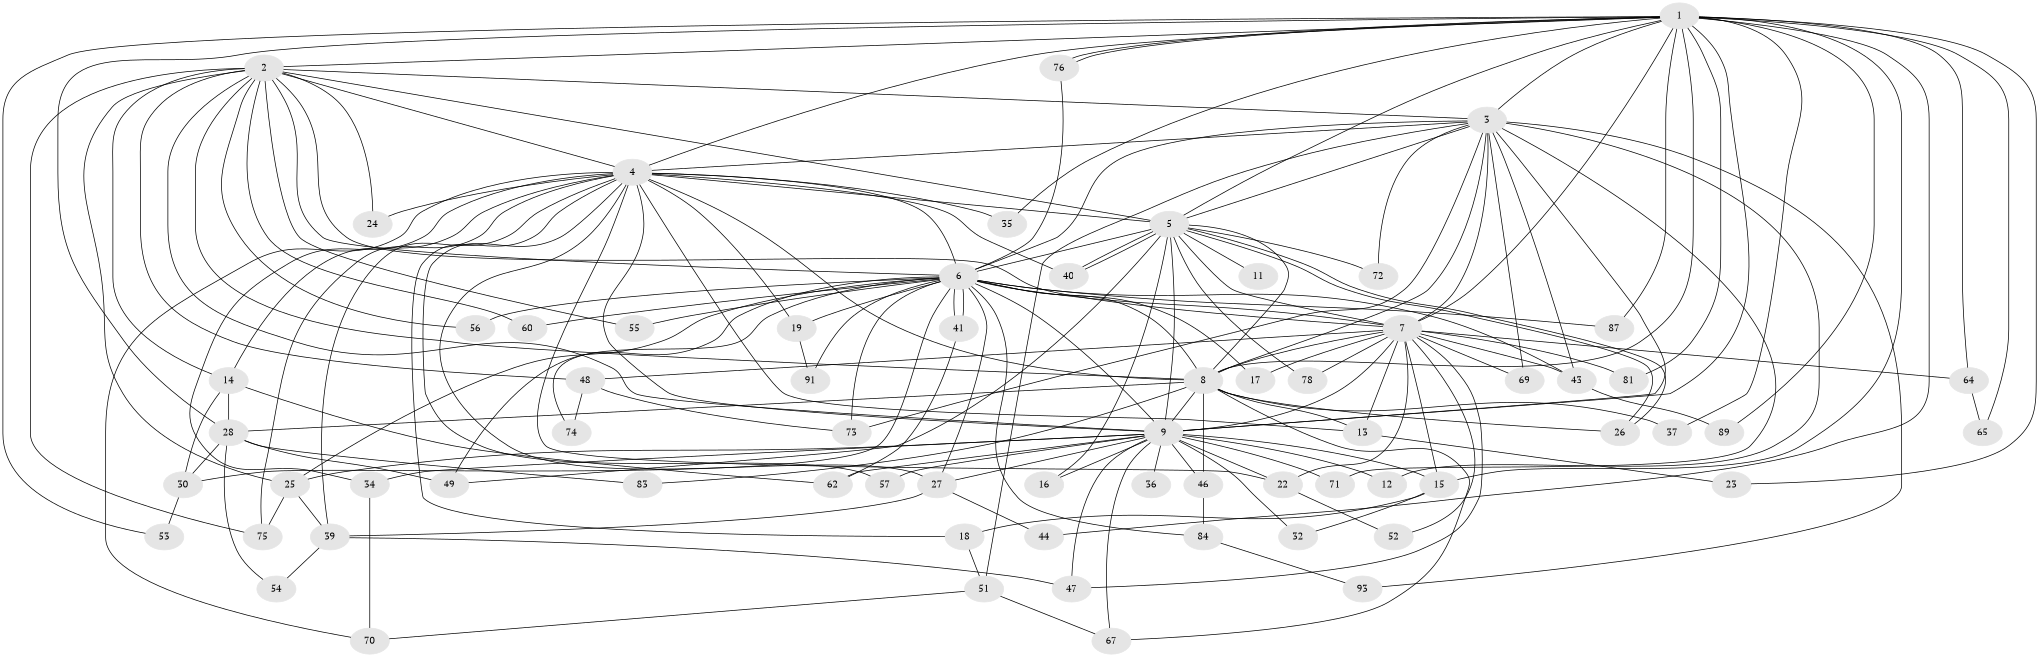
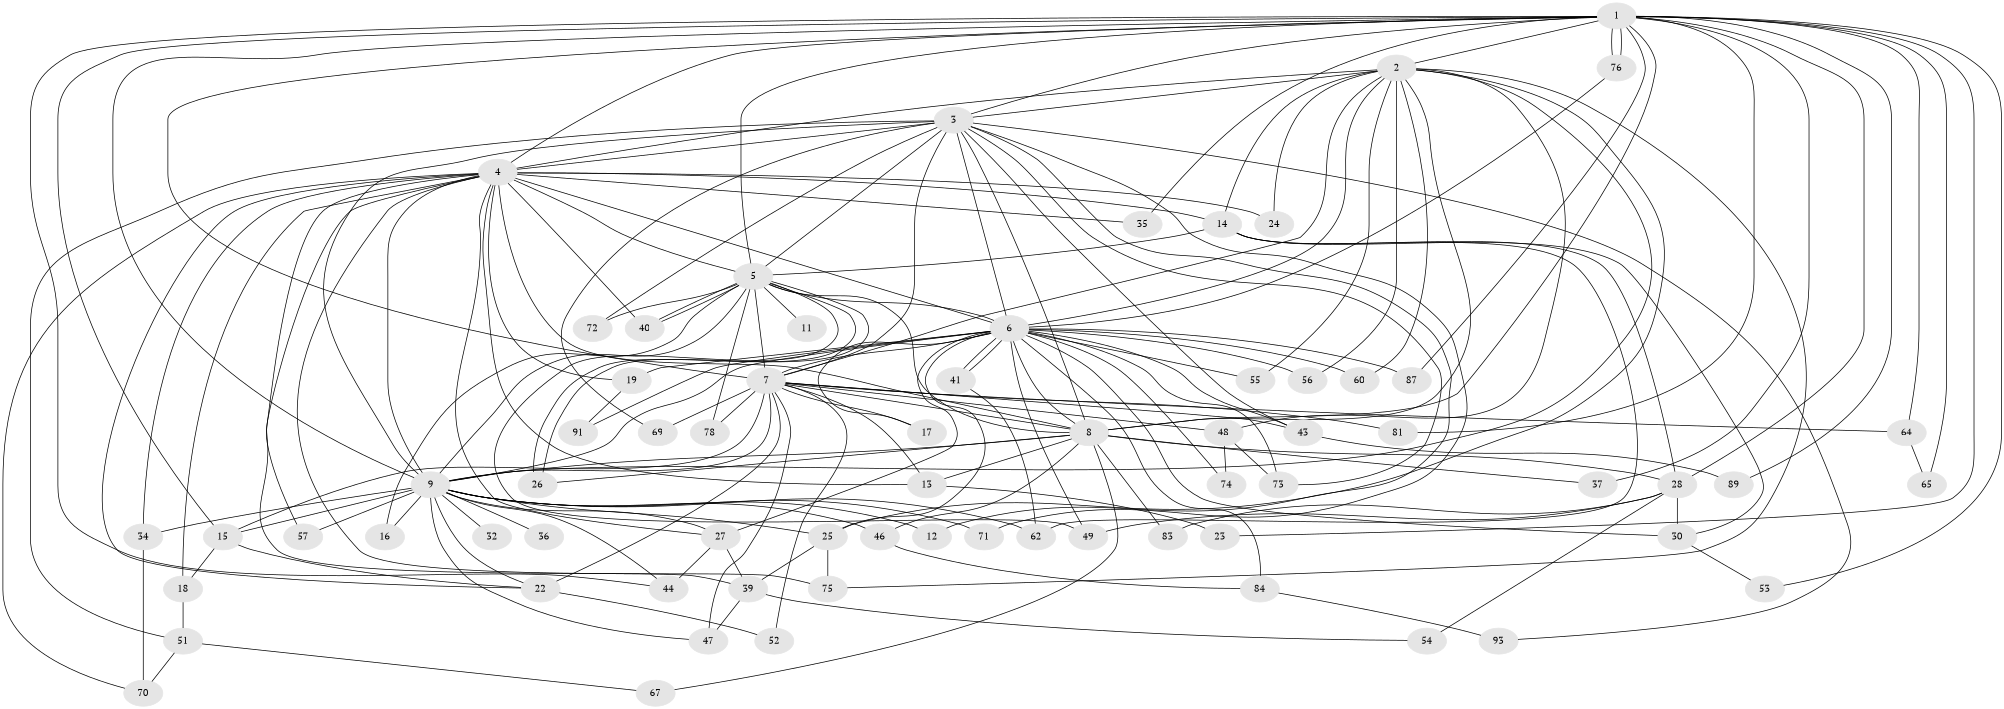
(717, 146) -> (1000, 258)
(1370, 514) -> (421, 579)
(1108, 539) -> (564, 521)
